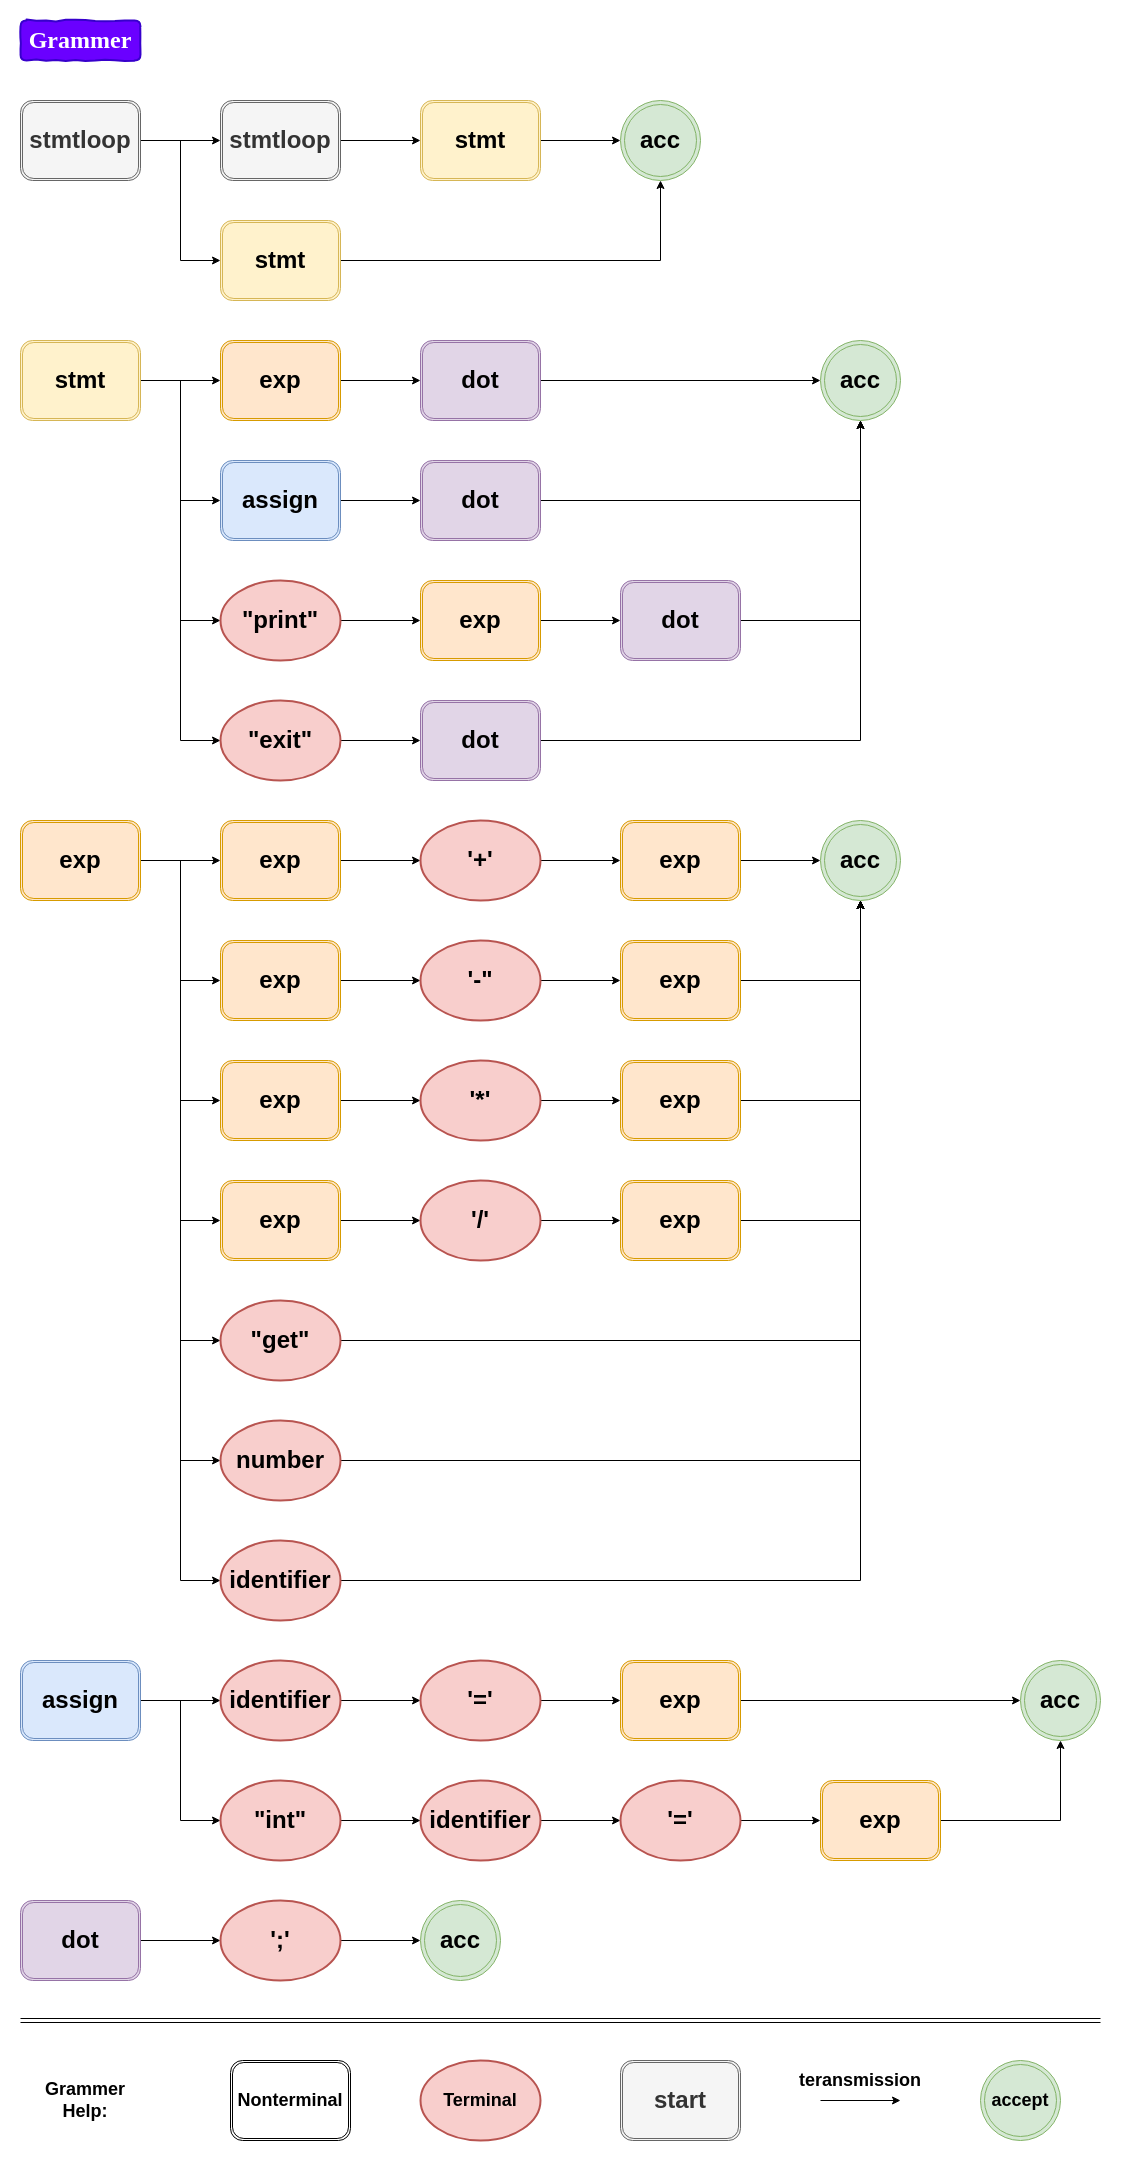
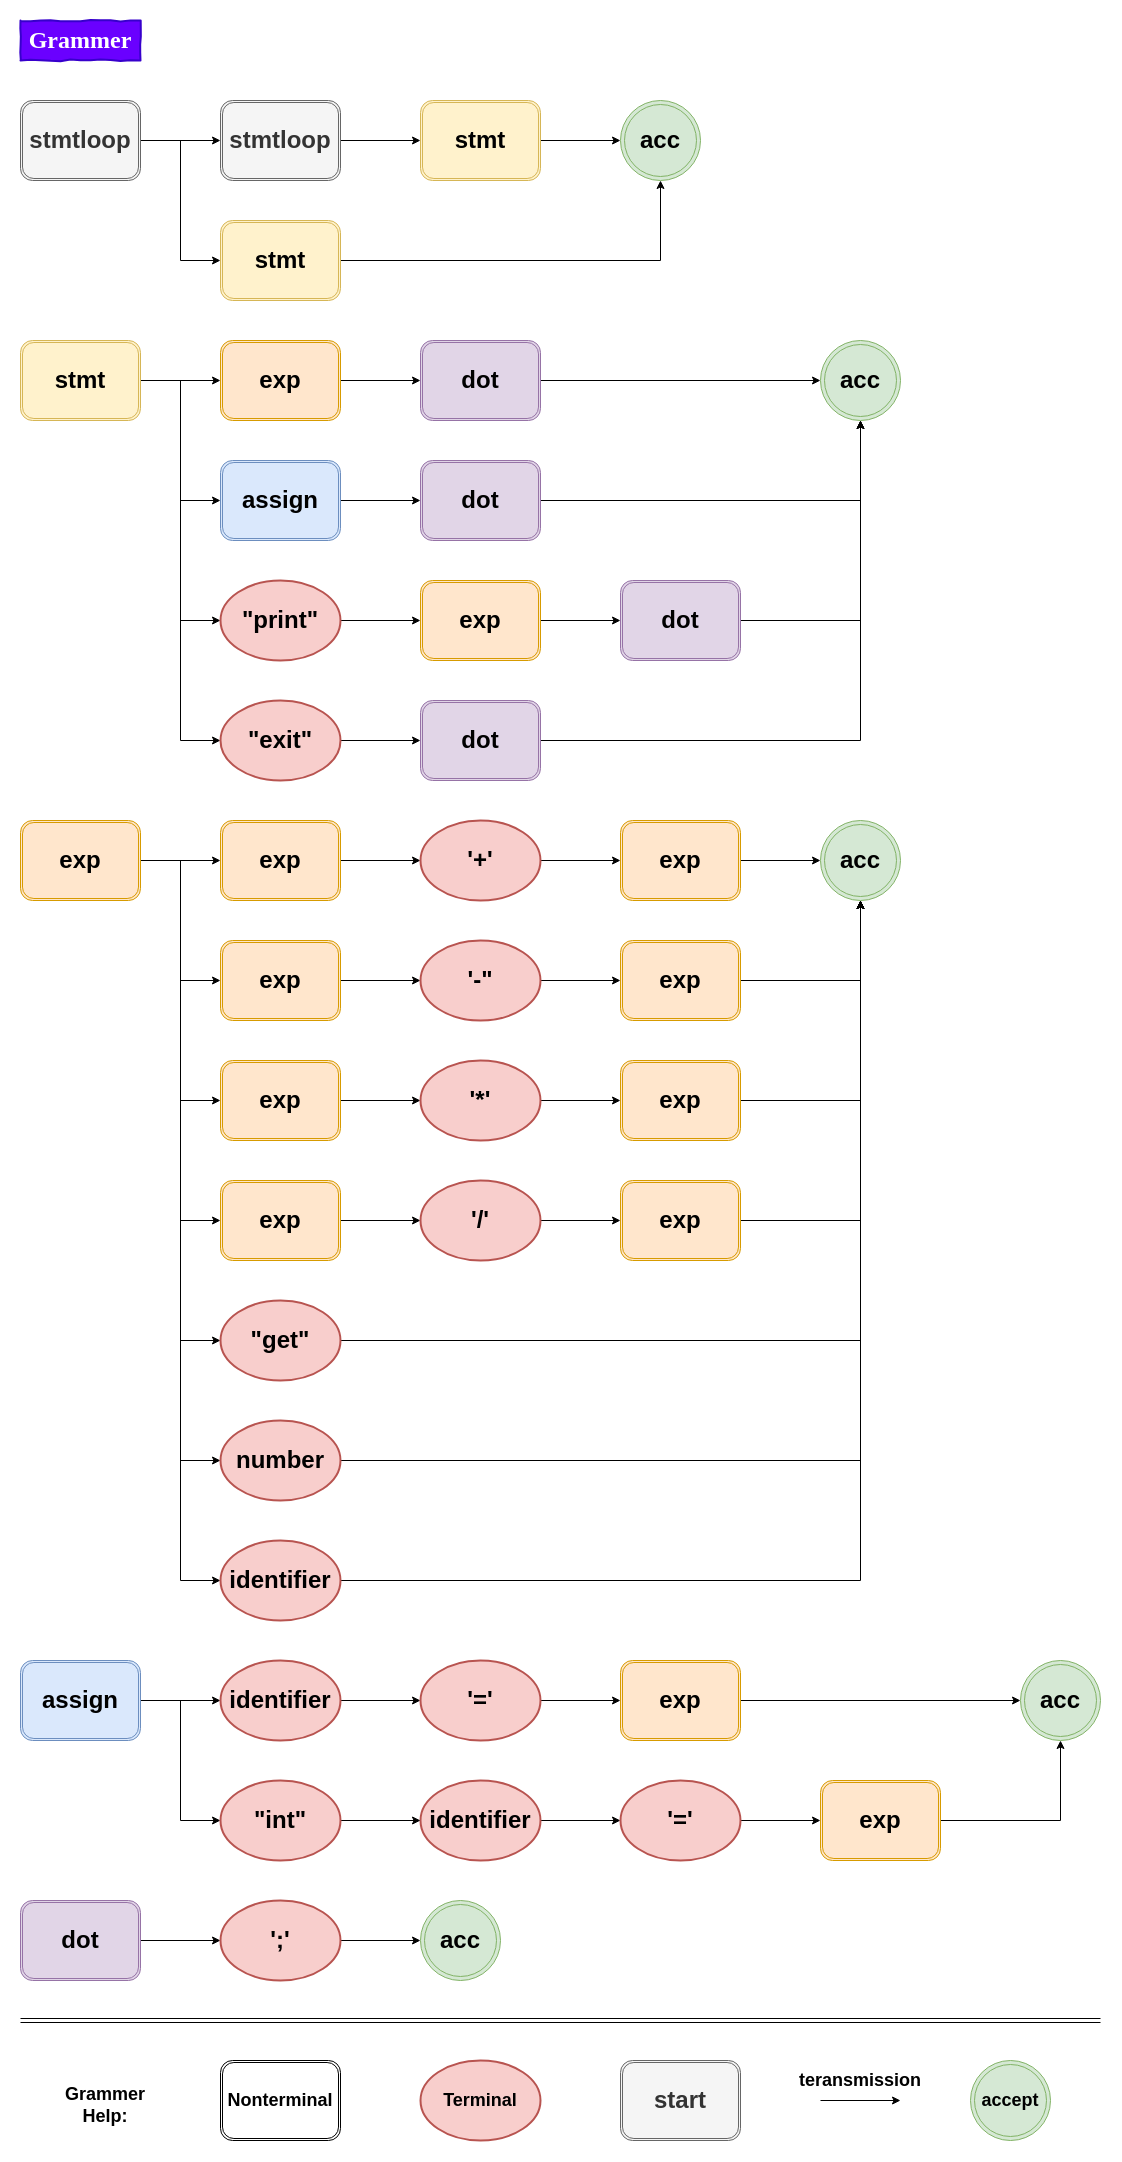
(81, 41) -> (81, 41)
(86, 2101) -> (106, 2106)
(291, 2101) -> (281, 2101)
(1021, 2101) -> (1011, 2101)
